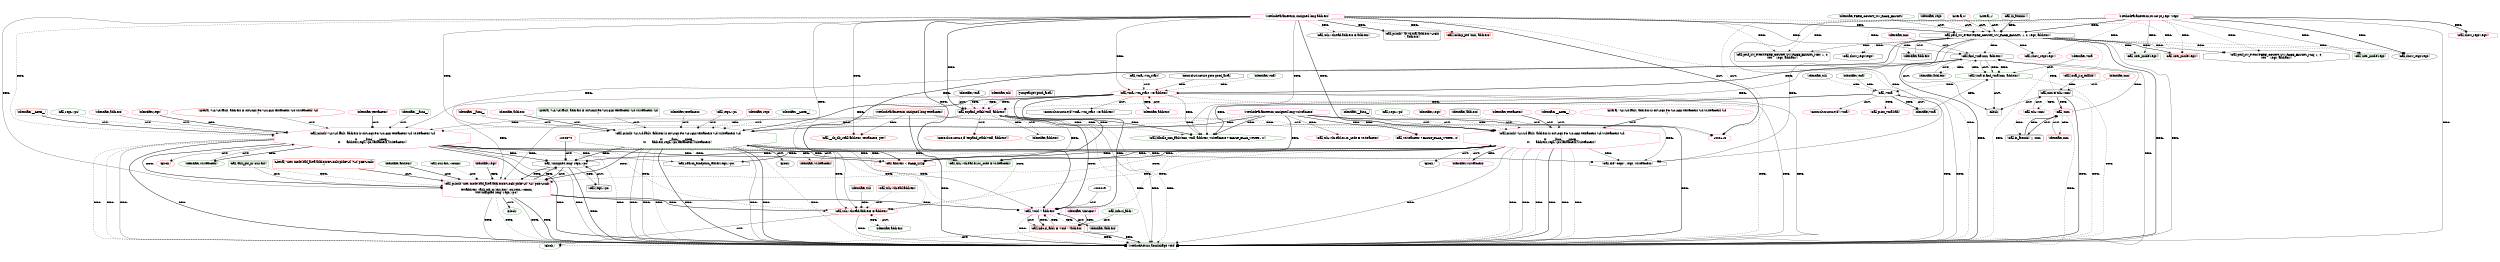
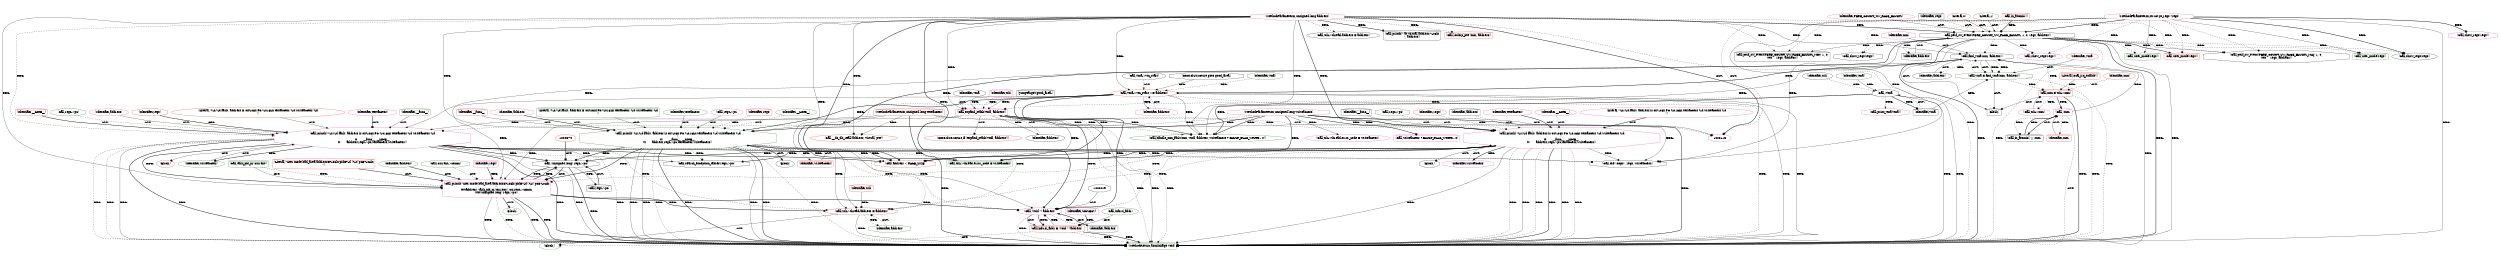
(1871, 17) -> (1871, 17)
(2016, 17) -> (2016, 17)
(1058, 21) -> (1058, 21)
none -> (916, 26)
(1976, 67) -> (1976, 67)
(2080, 76) -> (2080, 76)
(1937, 85) -> (2024, 84)
(2055, 93) -> (2055, 93)
(998, 97) -> (998, 97)
(1079, 112) -> none
(1830, 112) -> none
(1885, 112) -> (1885, 112)
(854, 138) -> (854, 138)
(897, 188) -> none
(2071, 188) -> (2071, 188)
